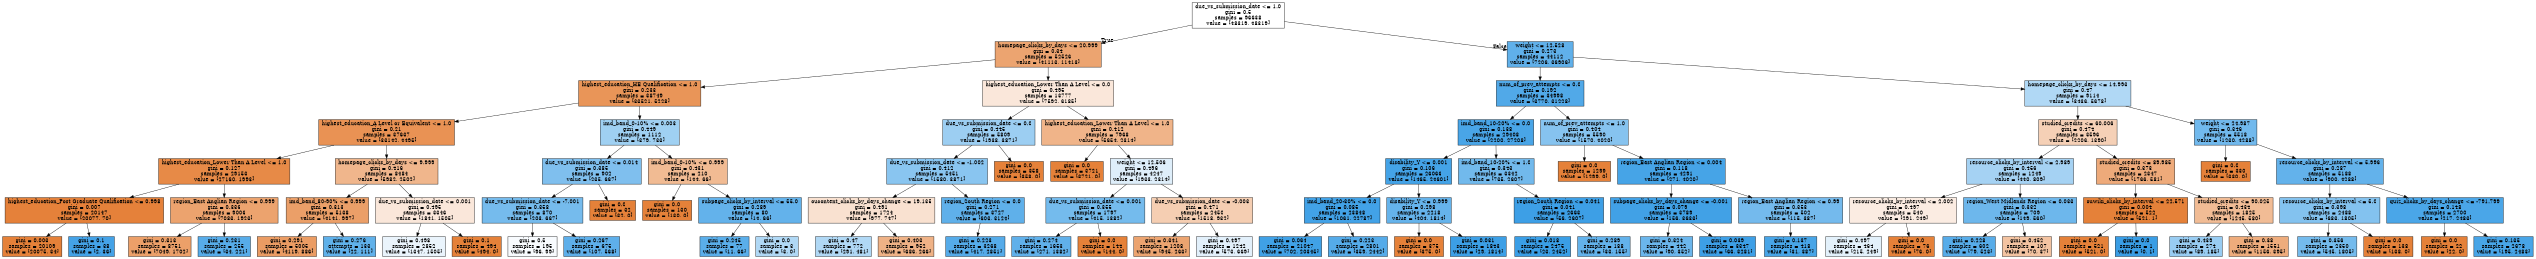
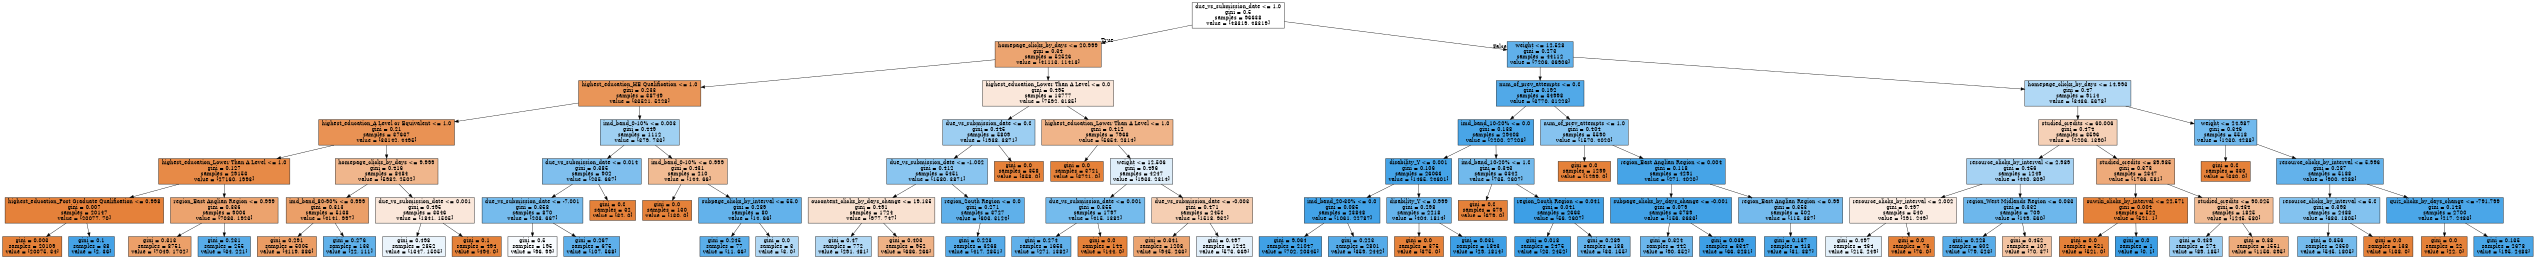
none -> (1483, 210)
(350, 247) -> (350, 247)
(1290, 247) -> (1290, 247)
